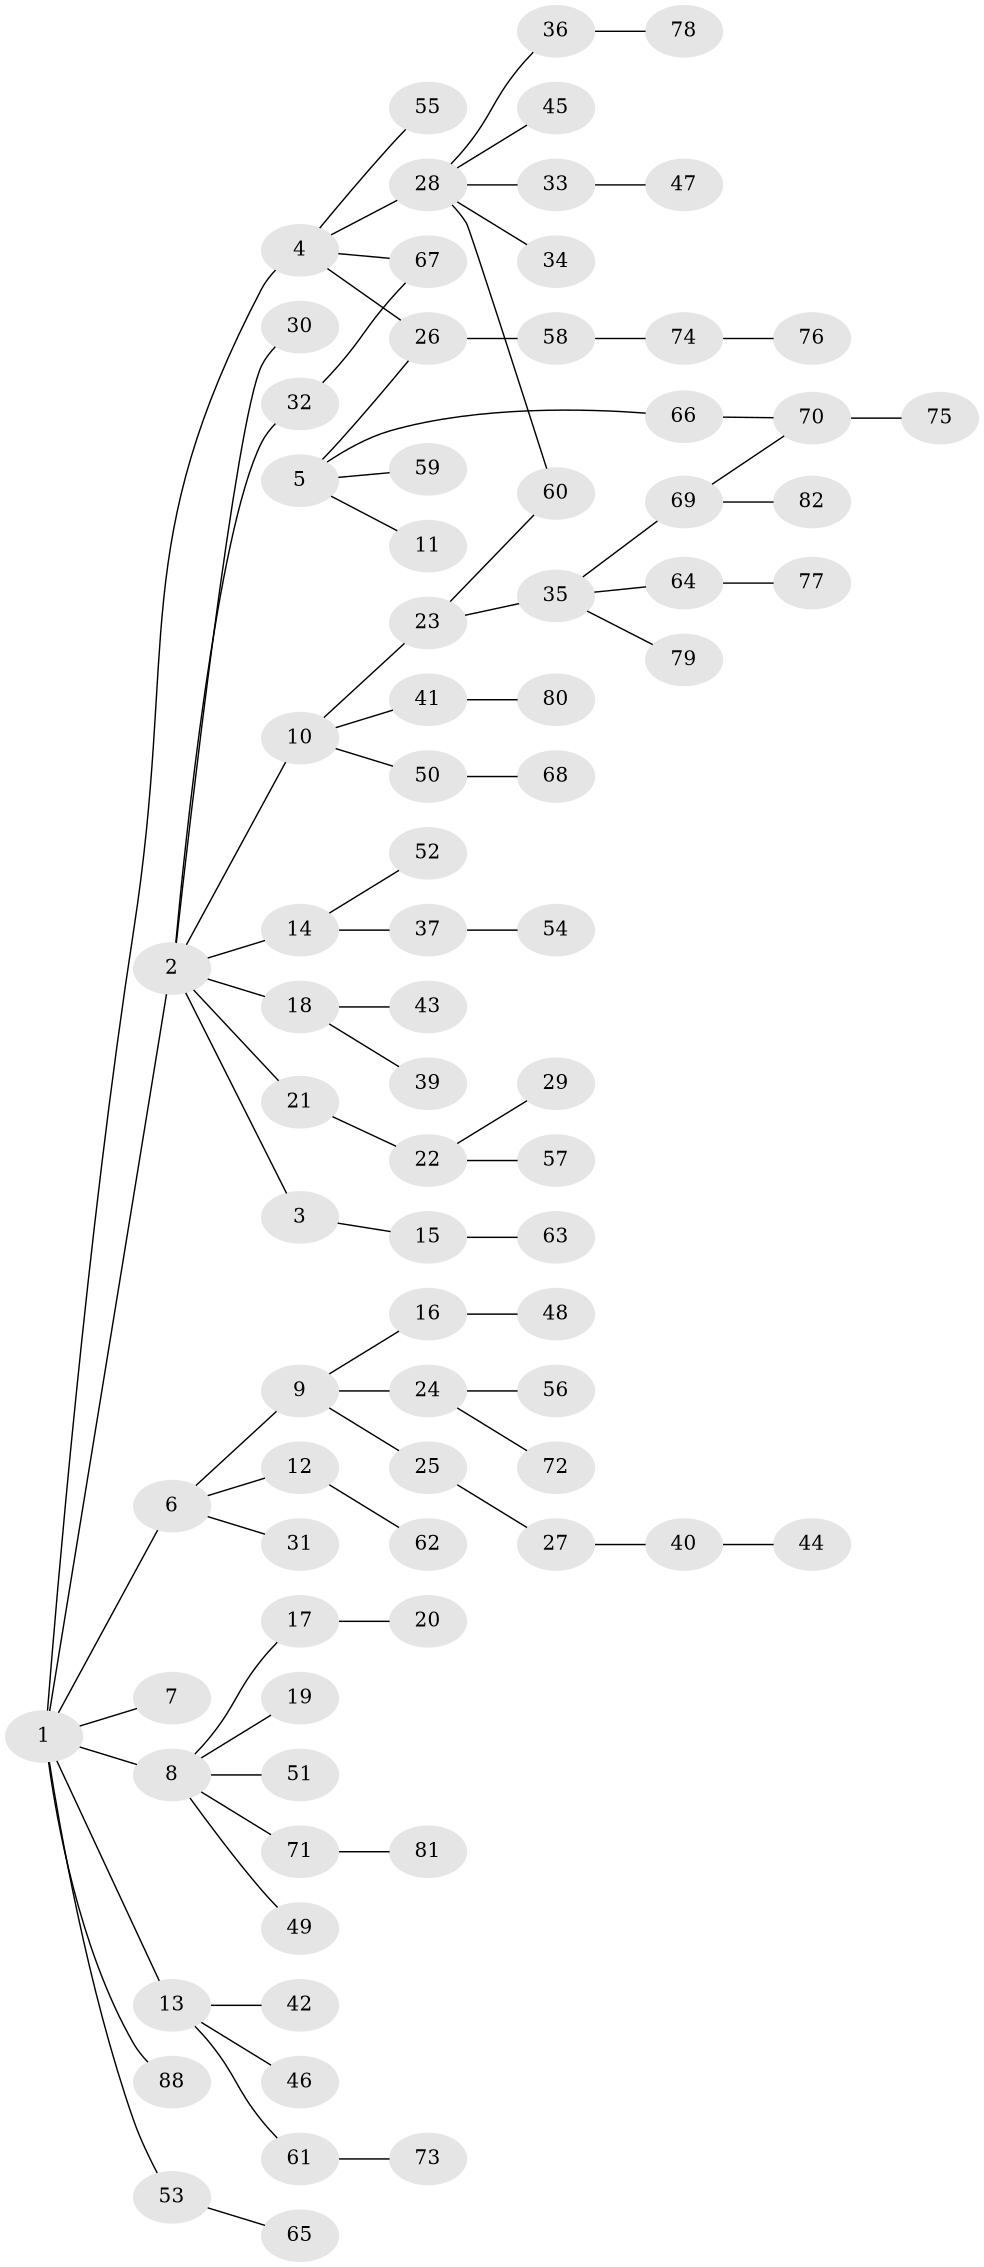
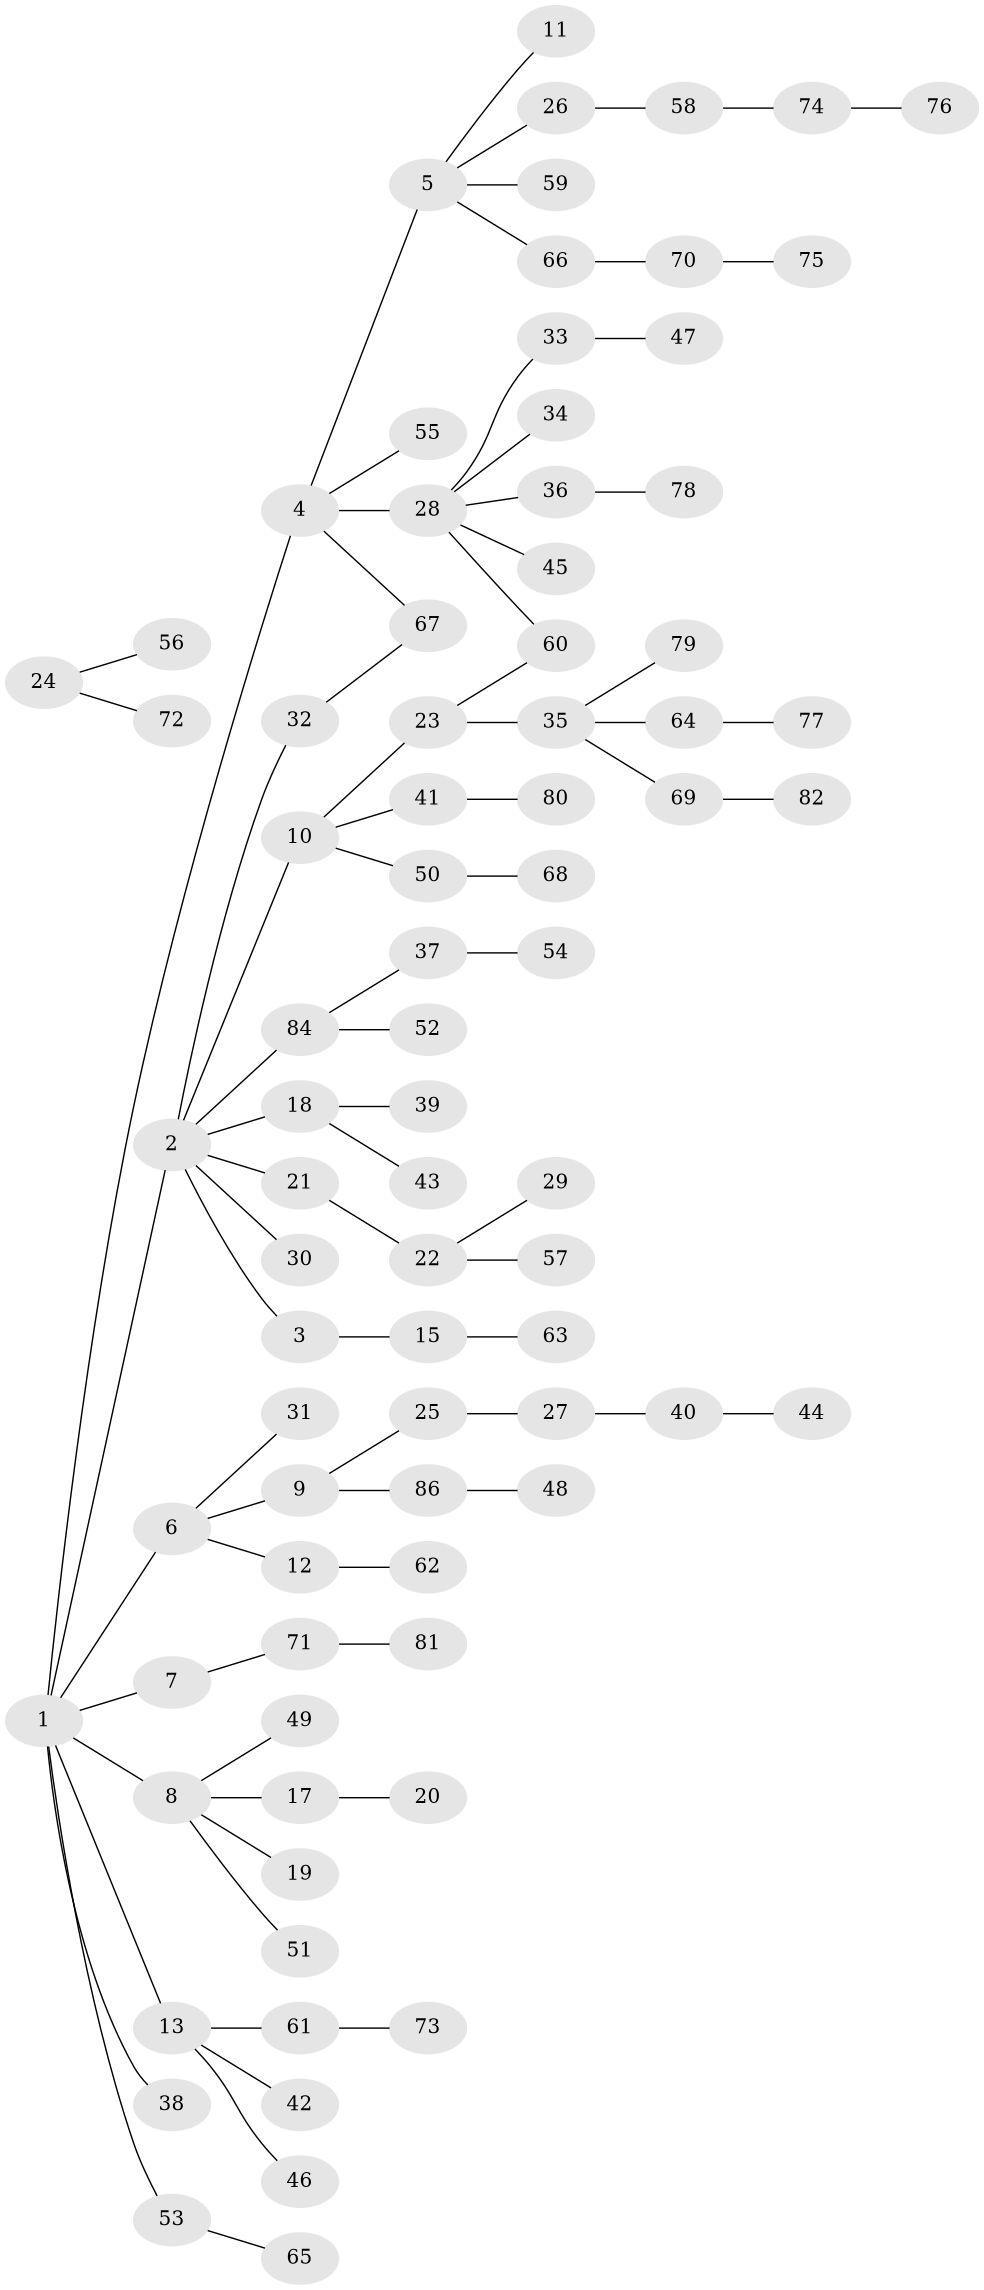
(364, 294) -> (364, 348)
(748, 460) -> none
(300, 930) -> (300, 1030)
(428, 1314) -> (428, 1490)
(364, 1391) -> none
(236, 1813) -> (236, 1663)
(172, 2082) -> (172, 2105)
